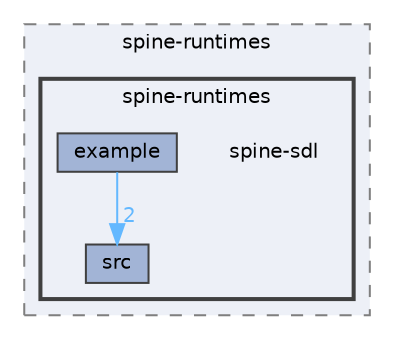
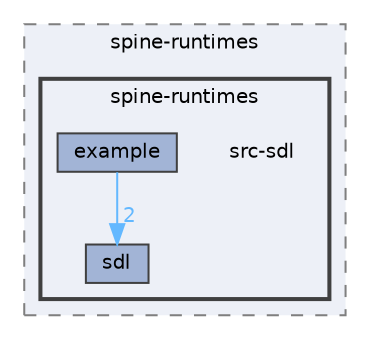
(275, 153) -> (263, 153)
(117, 264) -> (117, 264)
